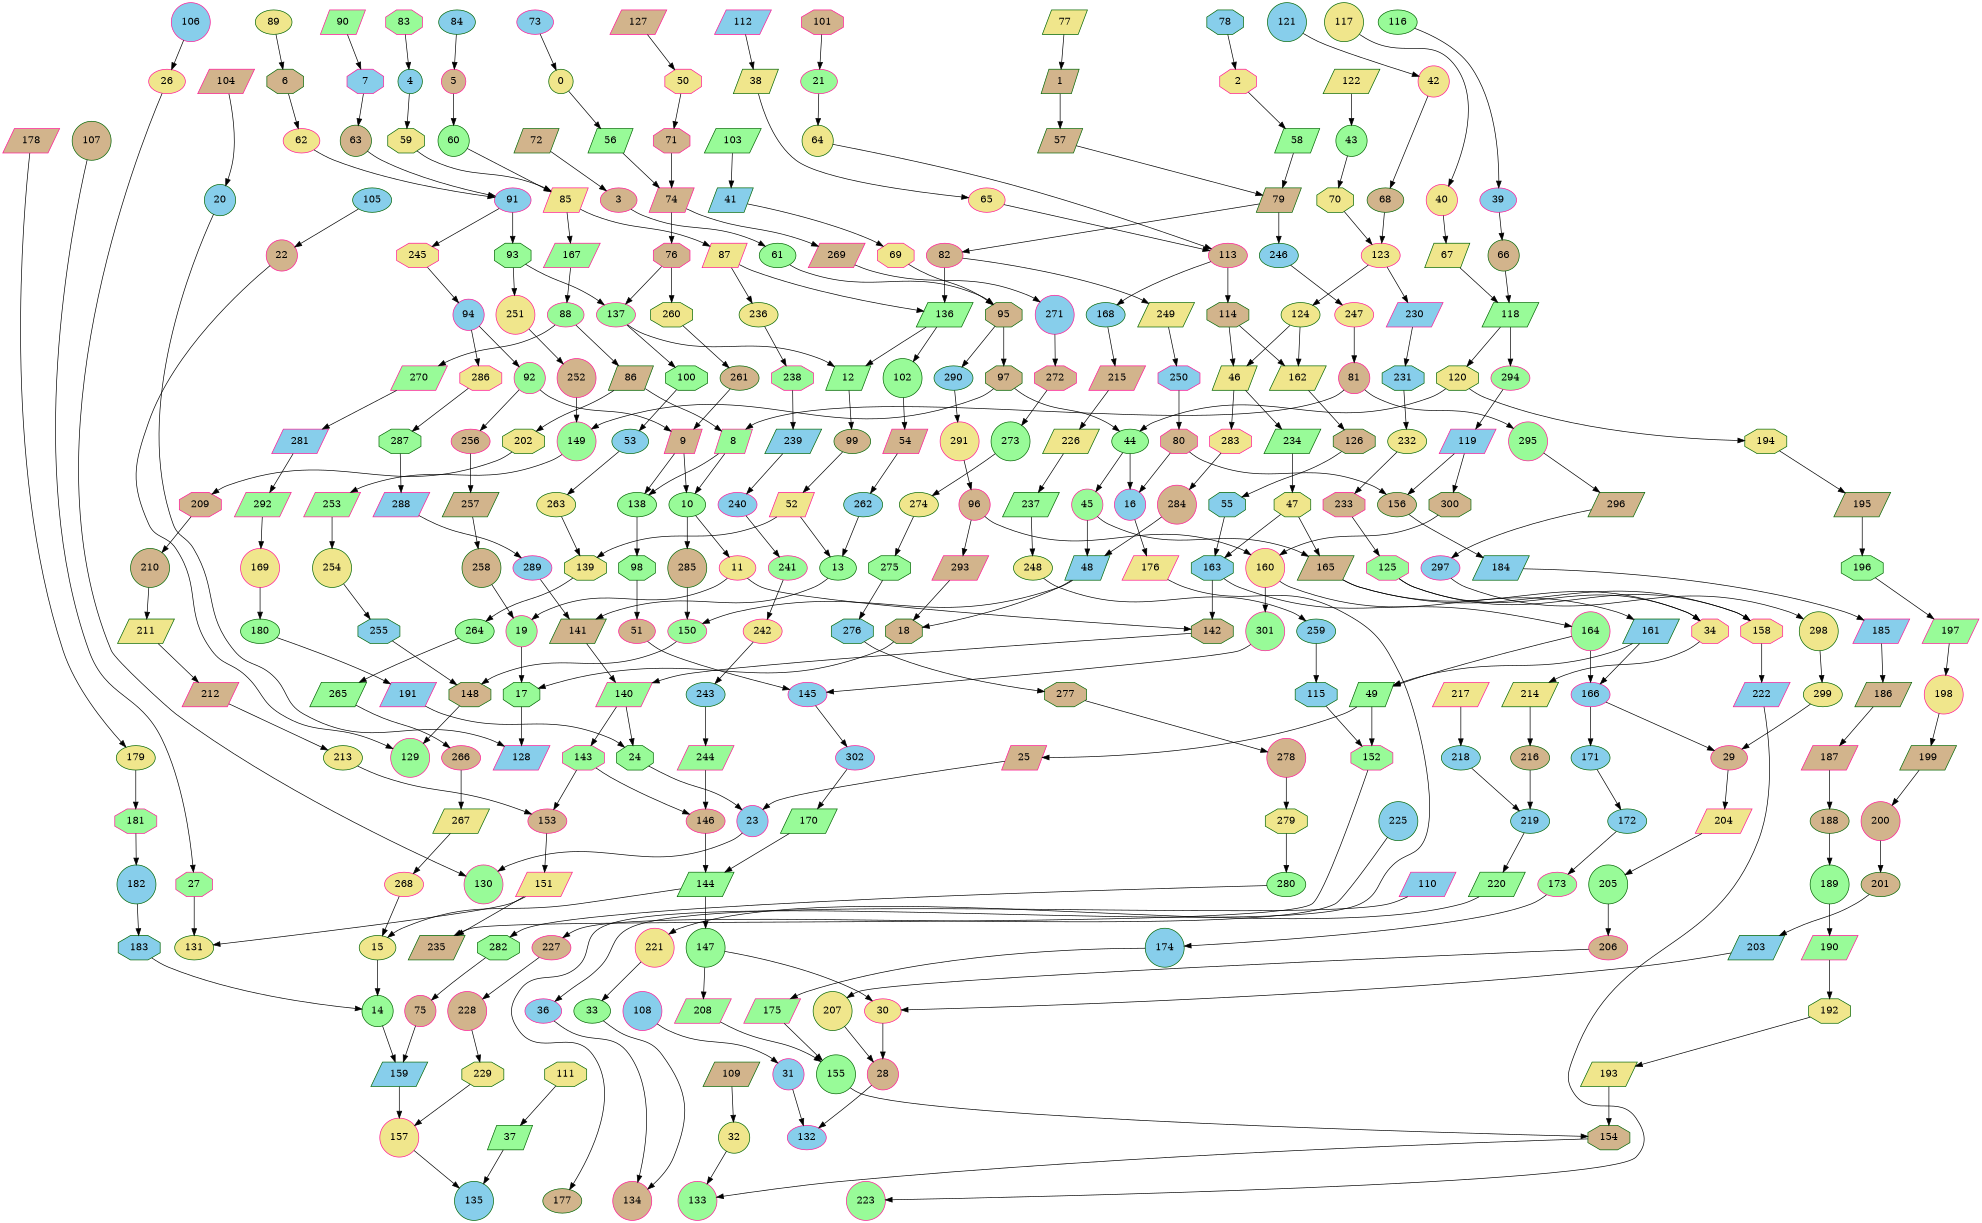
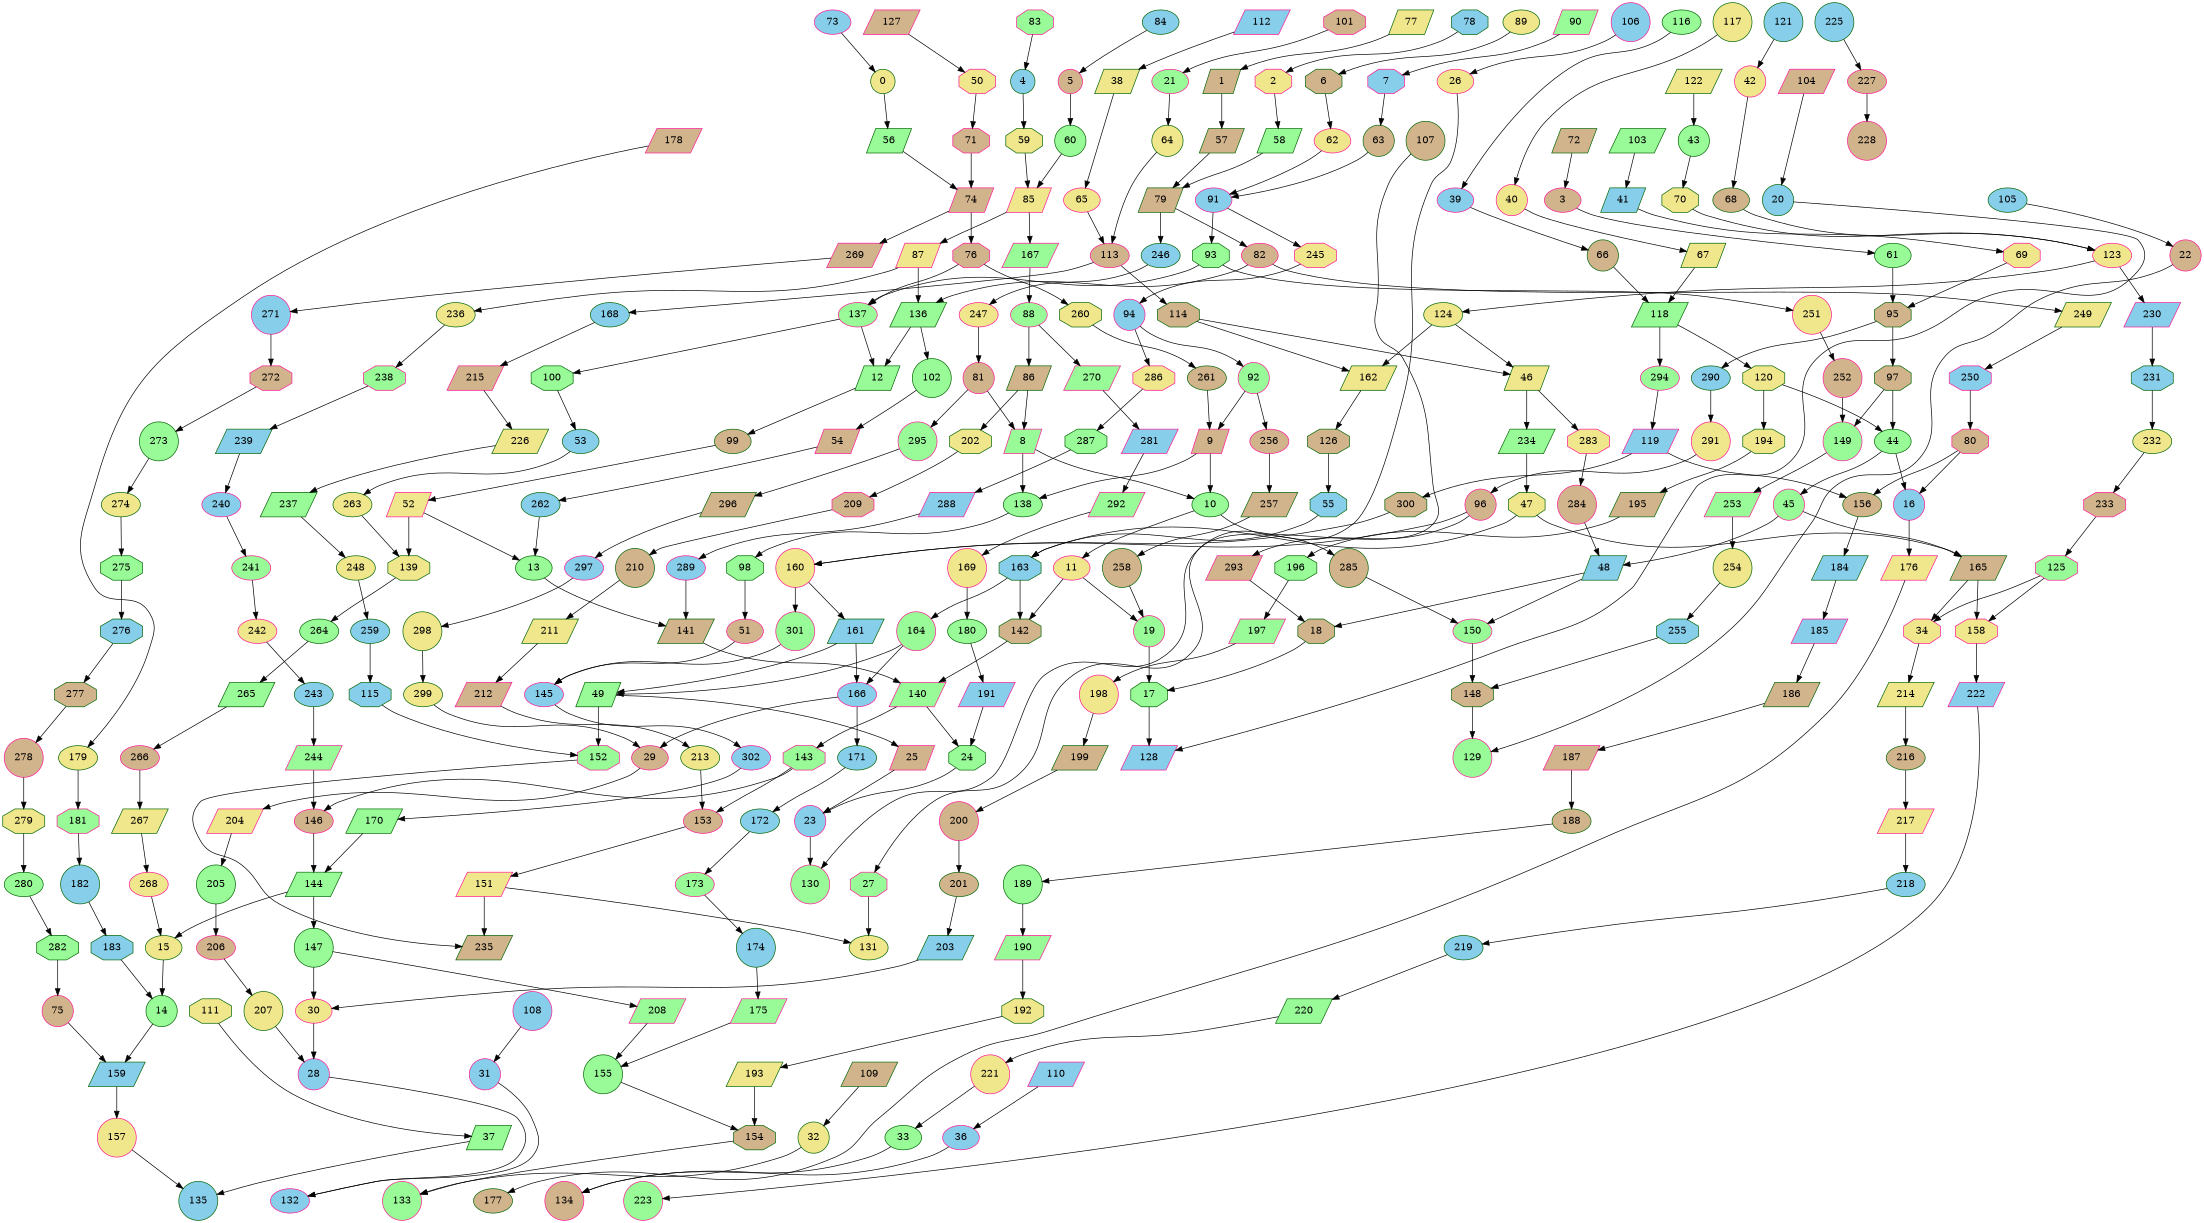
(1530, 786) -> (1906, 786)
(483, 1074) -> none
(883, 1074) -> (314, 1074)
